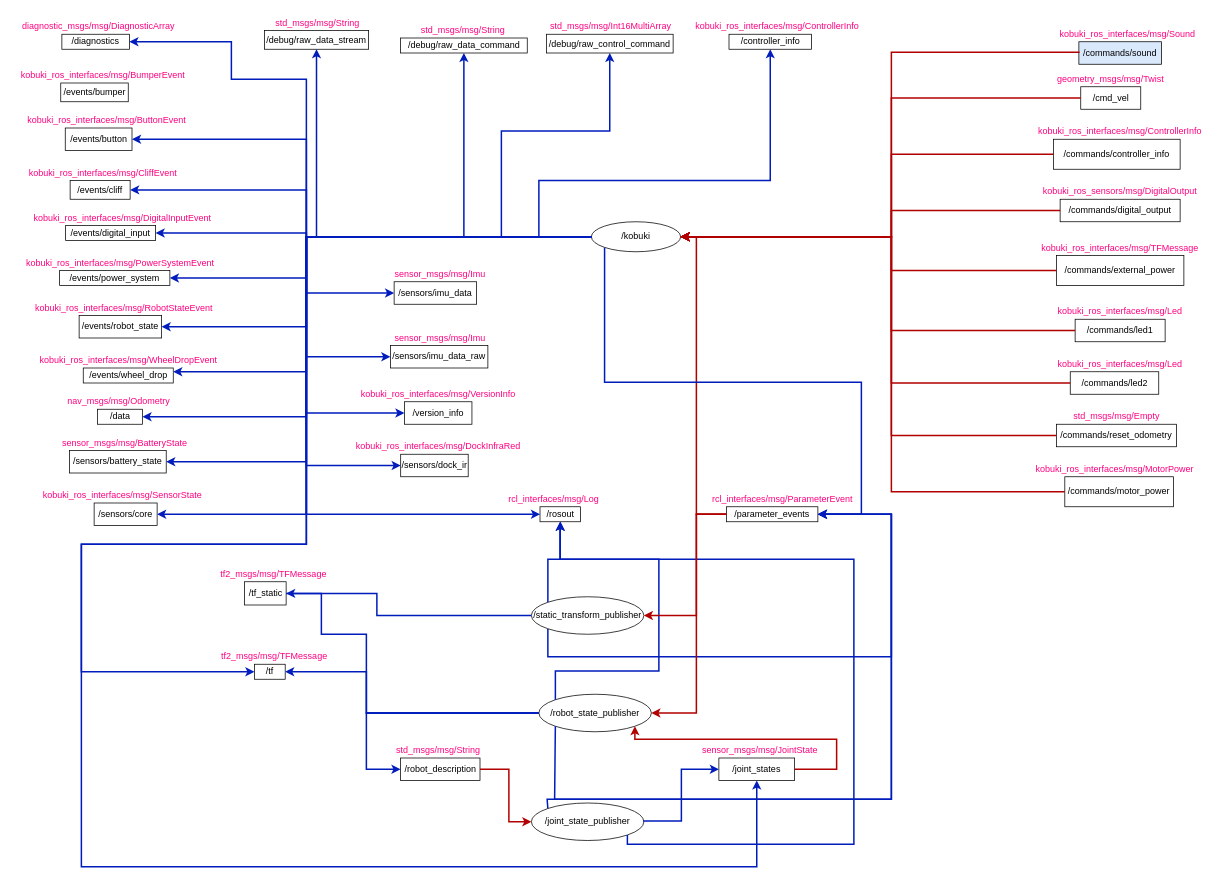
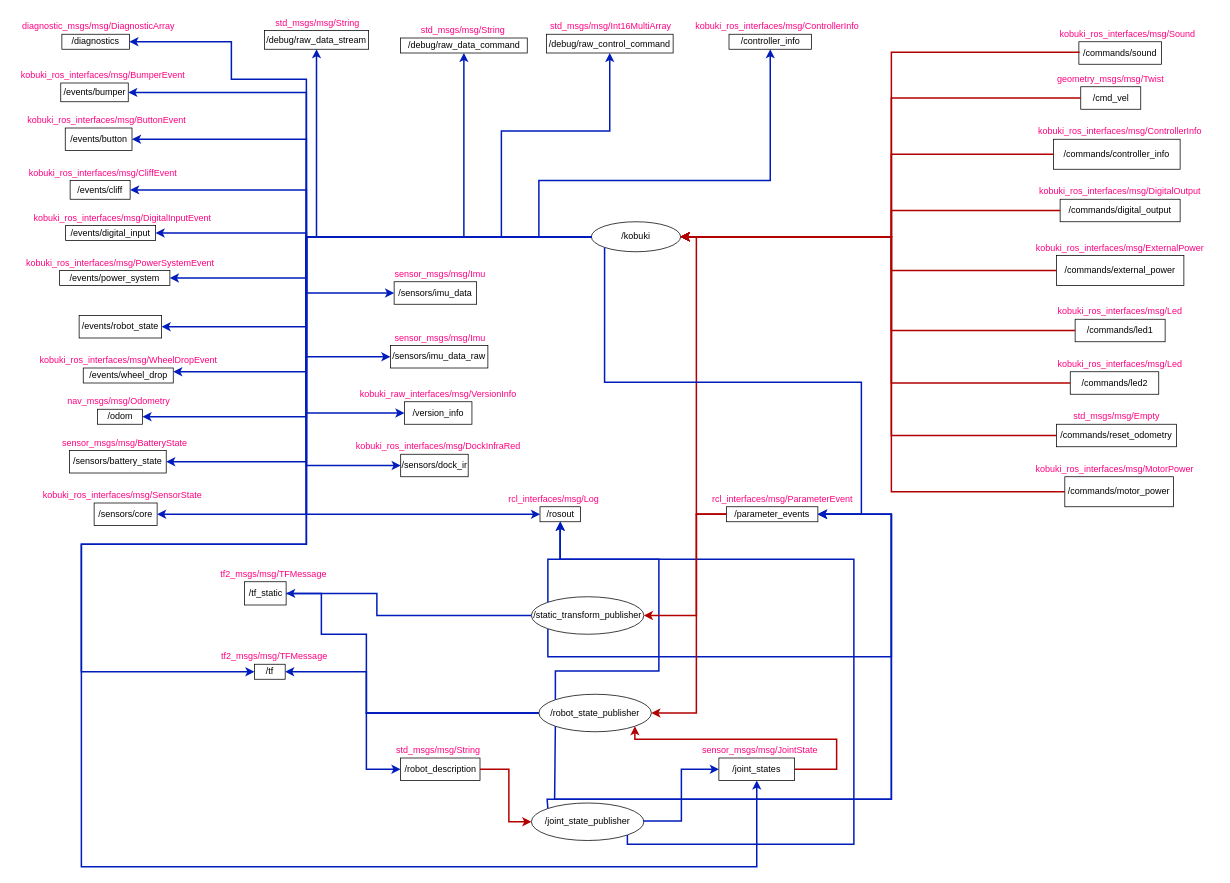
(1120, 53) -> (1120, 53)
none -> (220, 92)
(1120, 192) -> (1120, 192)
(1120, 248) -> (1120, 248)
(124, 308) -> none
(438, 394) -> (438, 394)
(120, 417) -> (120, 417)
